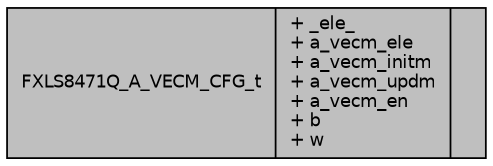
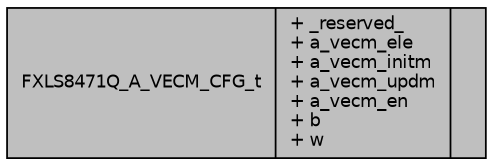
(322, 24) -> (347, 24)
